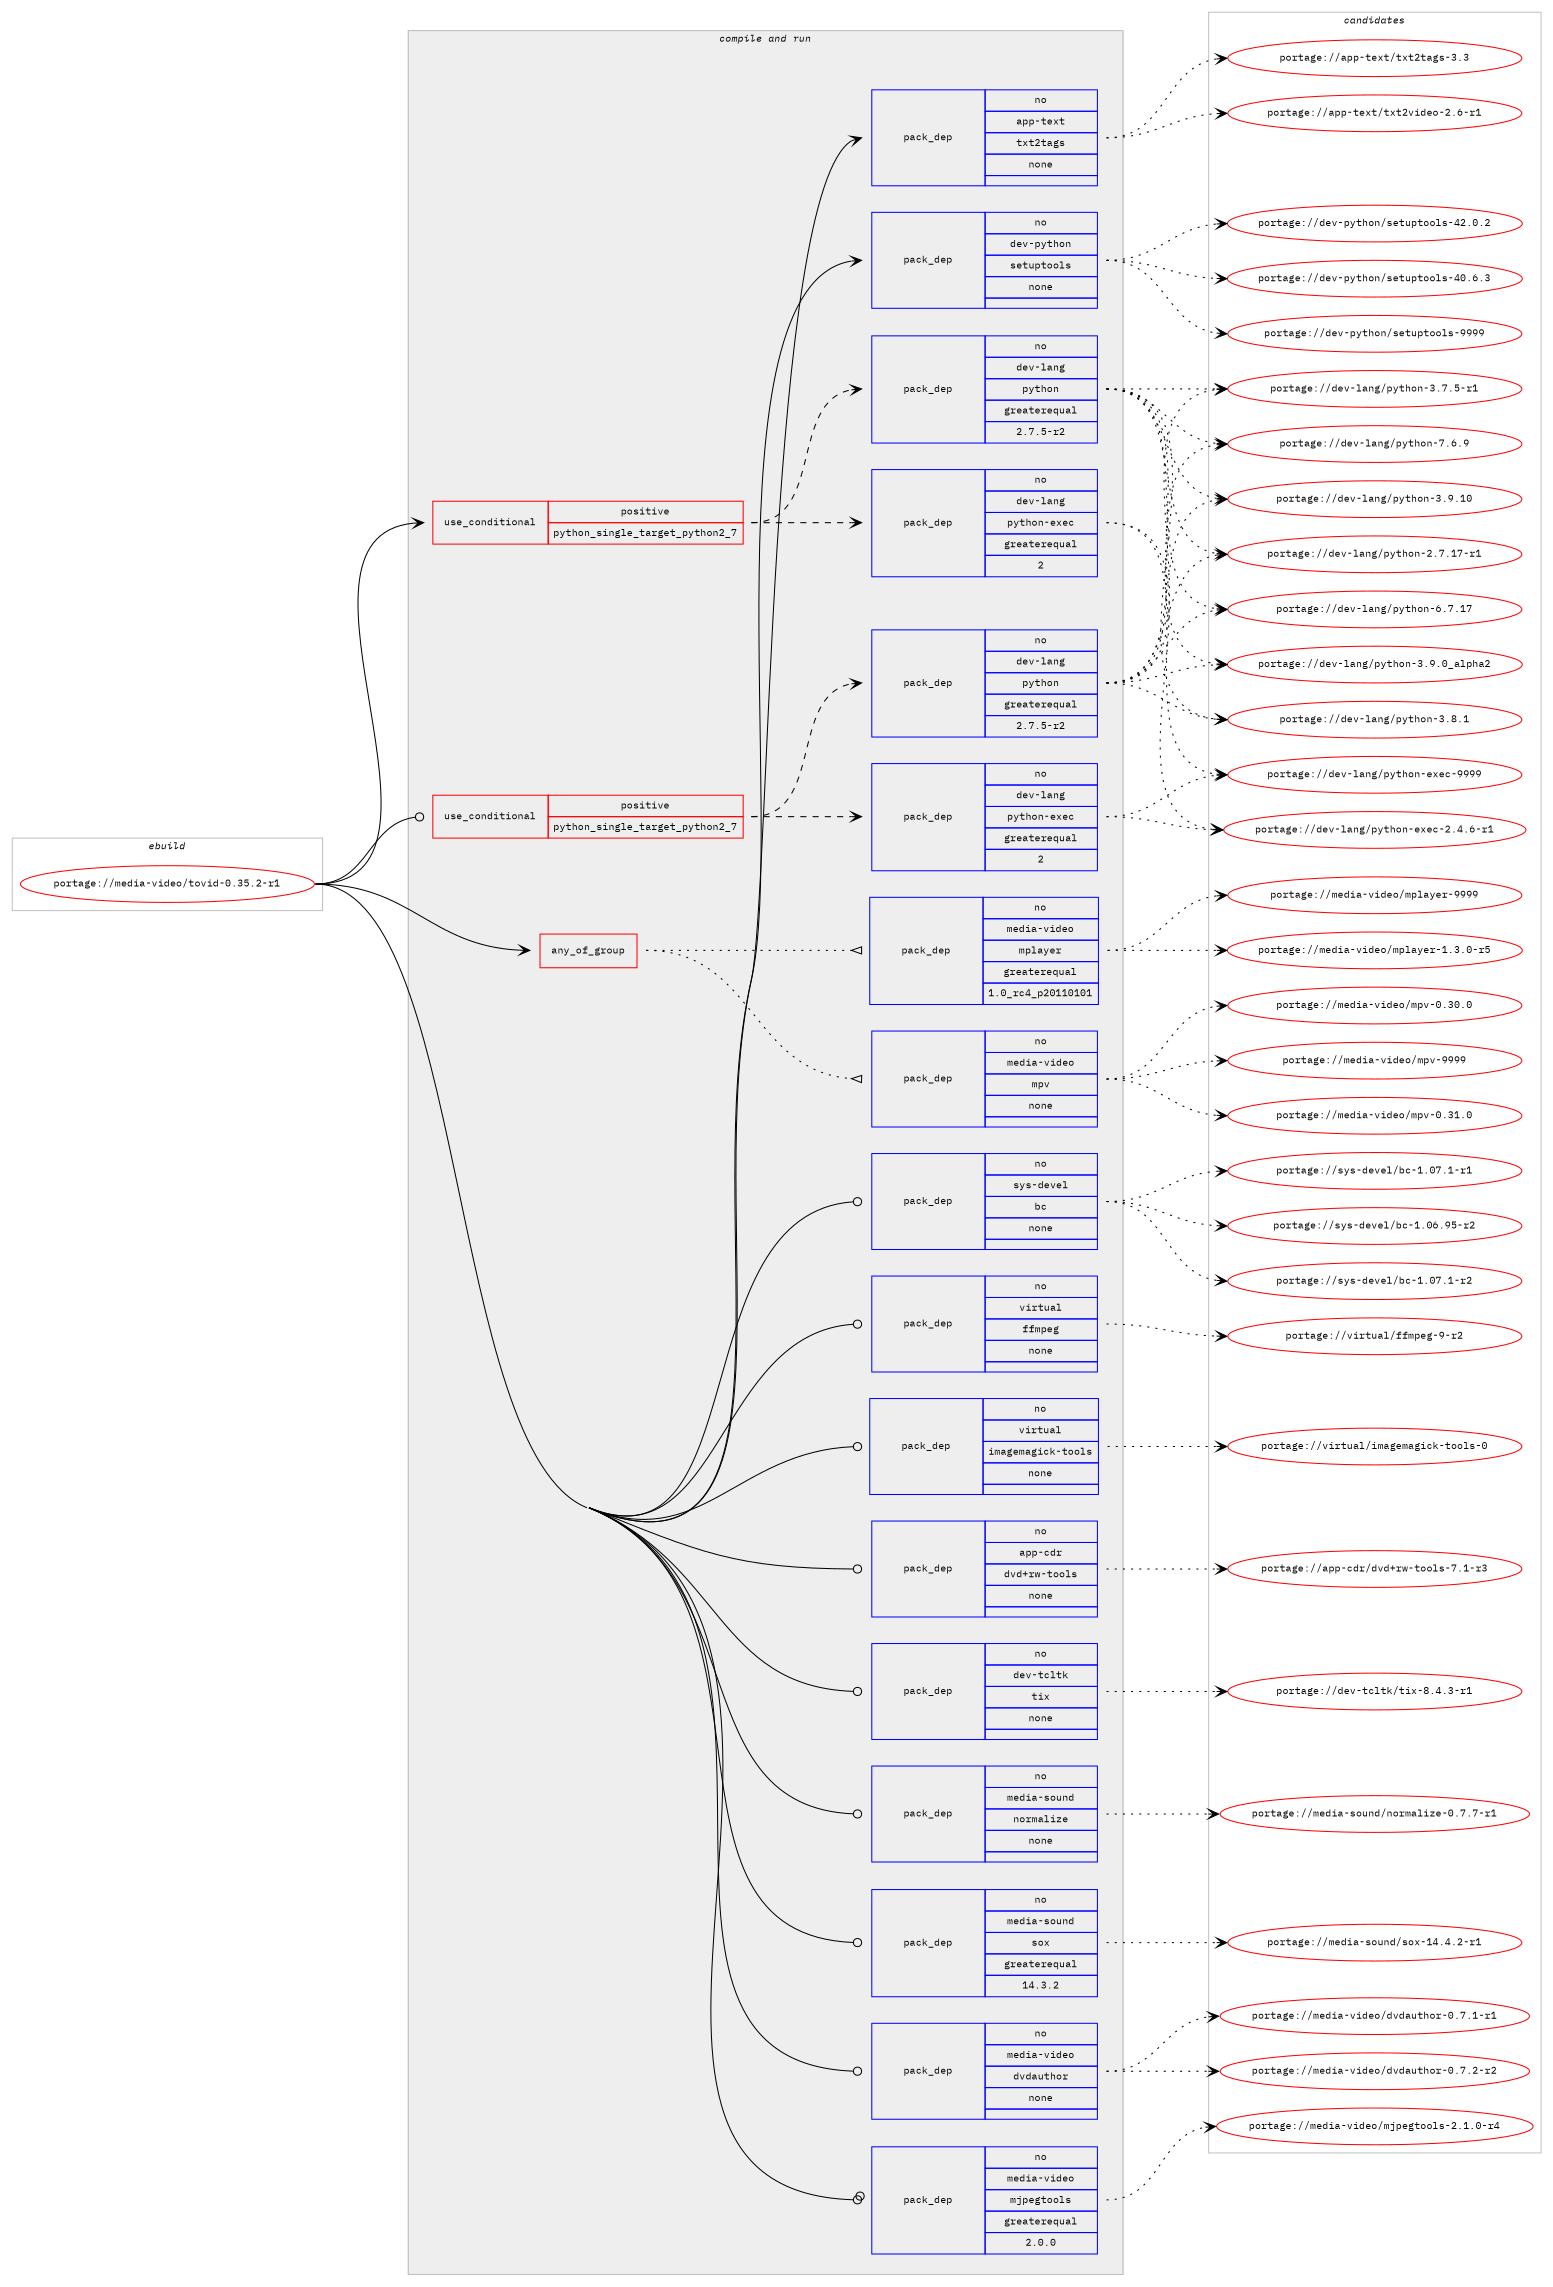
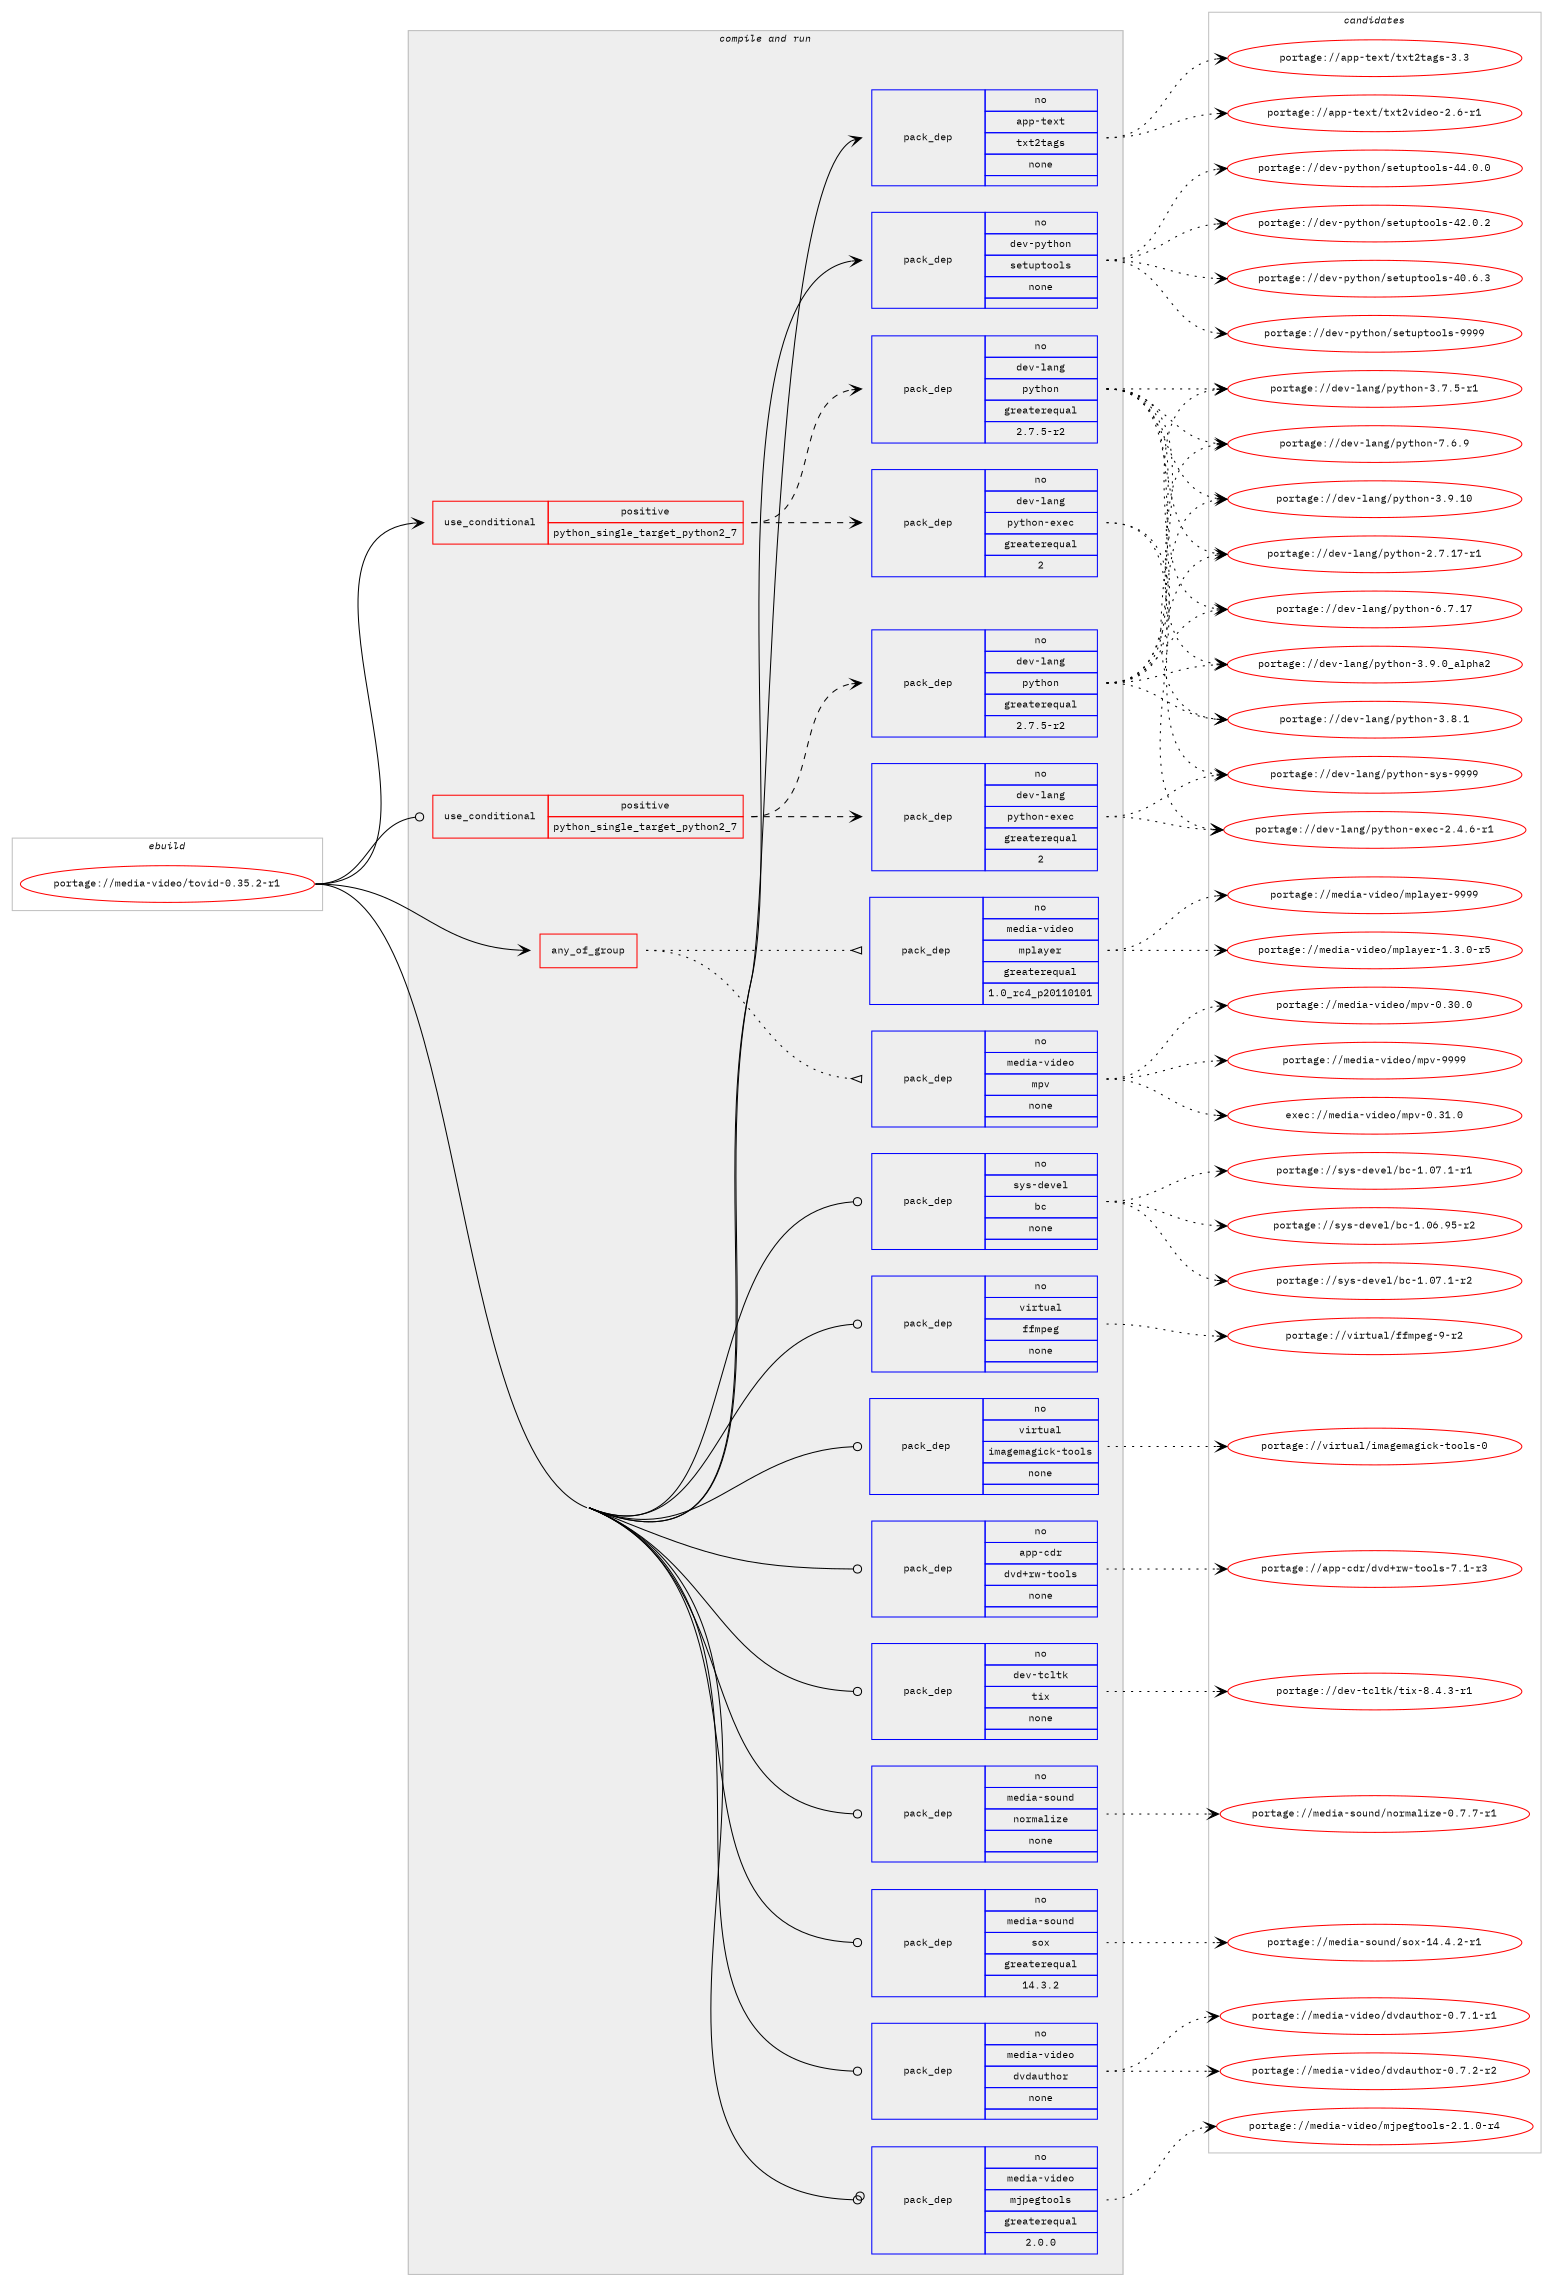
none -> (1375, 168)
(1375, 775) -> (1375, 775)
(1375, 1116) -> (1375, 1116)
